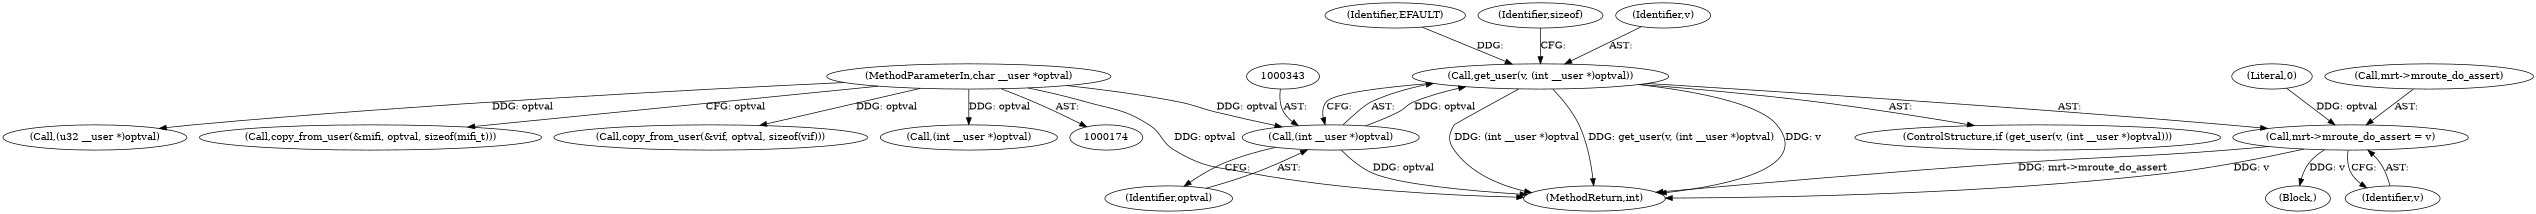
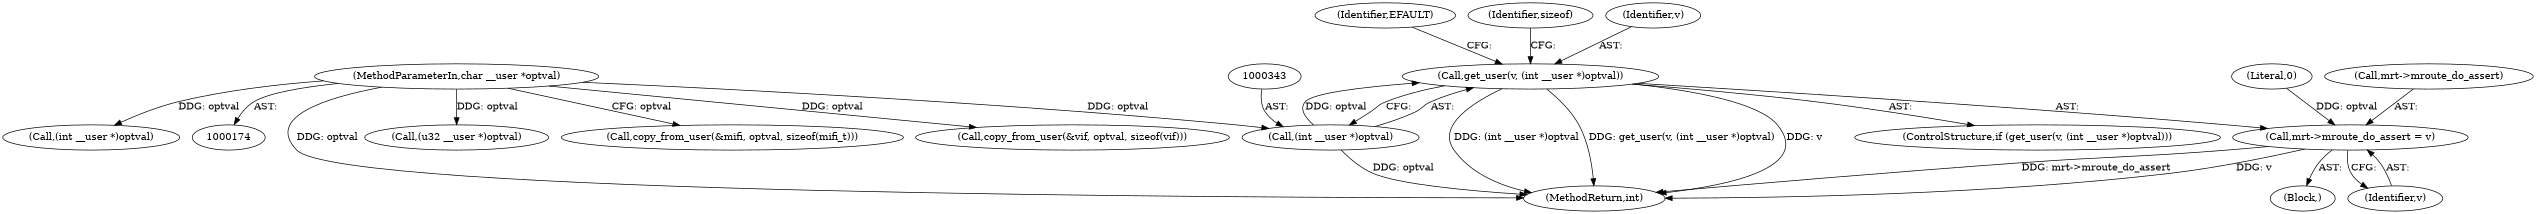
(1492, 46) -> (1481, 46)
(2327, 168) -> (2332, 168)
(1169, 198) -> none
